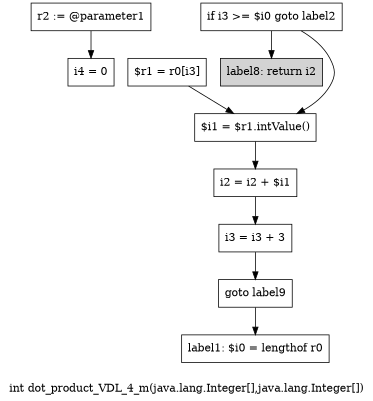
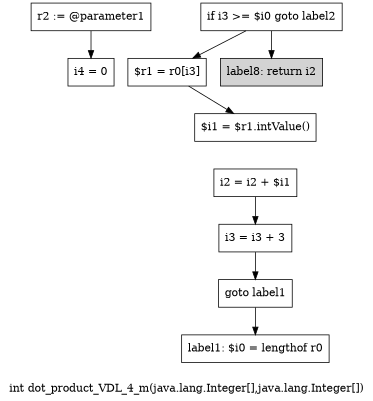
(334, 70) -> (223, 43)
(255, 151) -> none
(255, 293) -> (255, 293)
